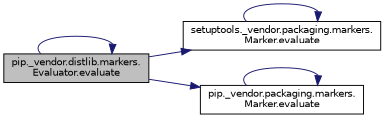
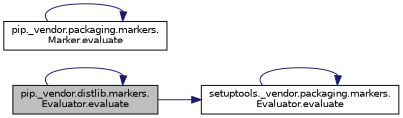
(282, 36) -> (300, 100)
(170, 83) -> none
